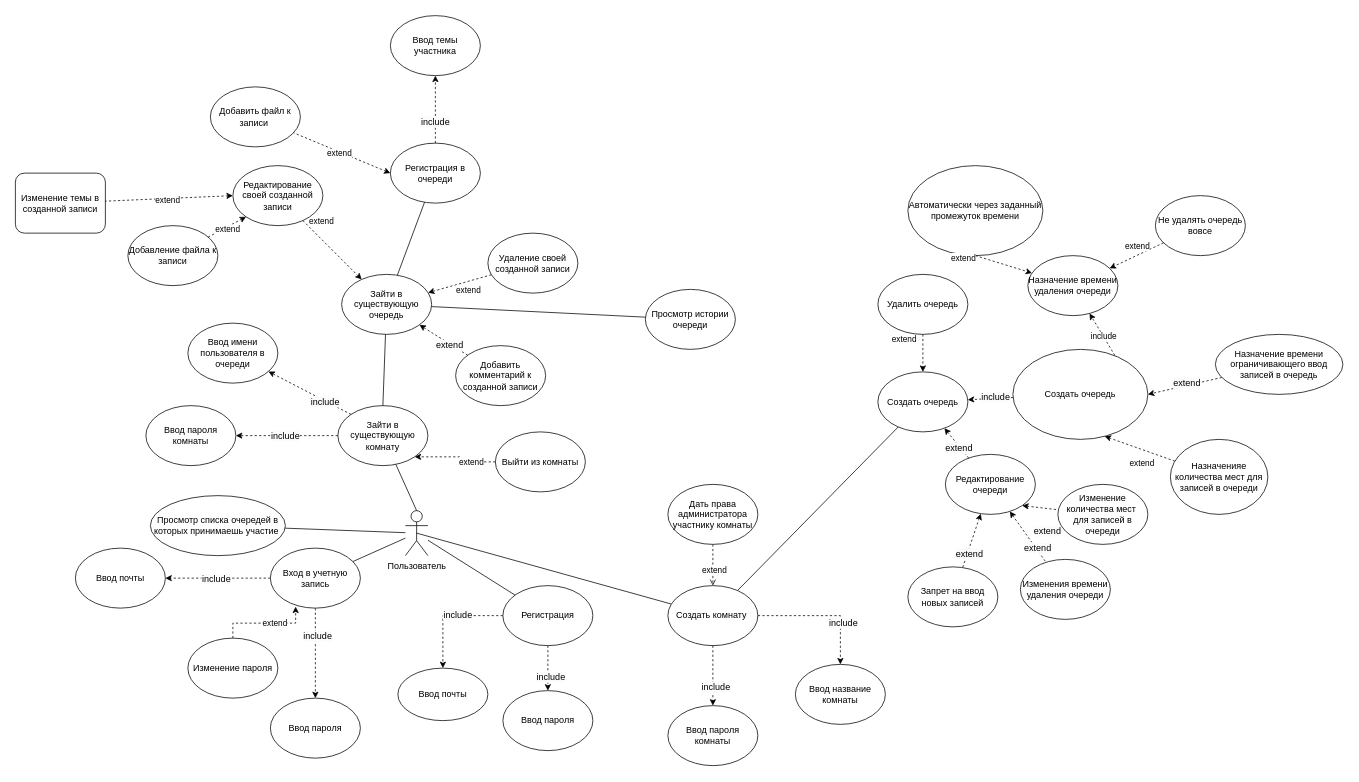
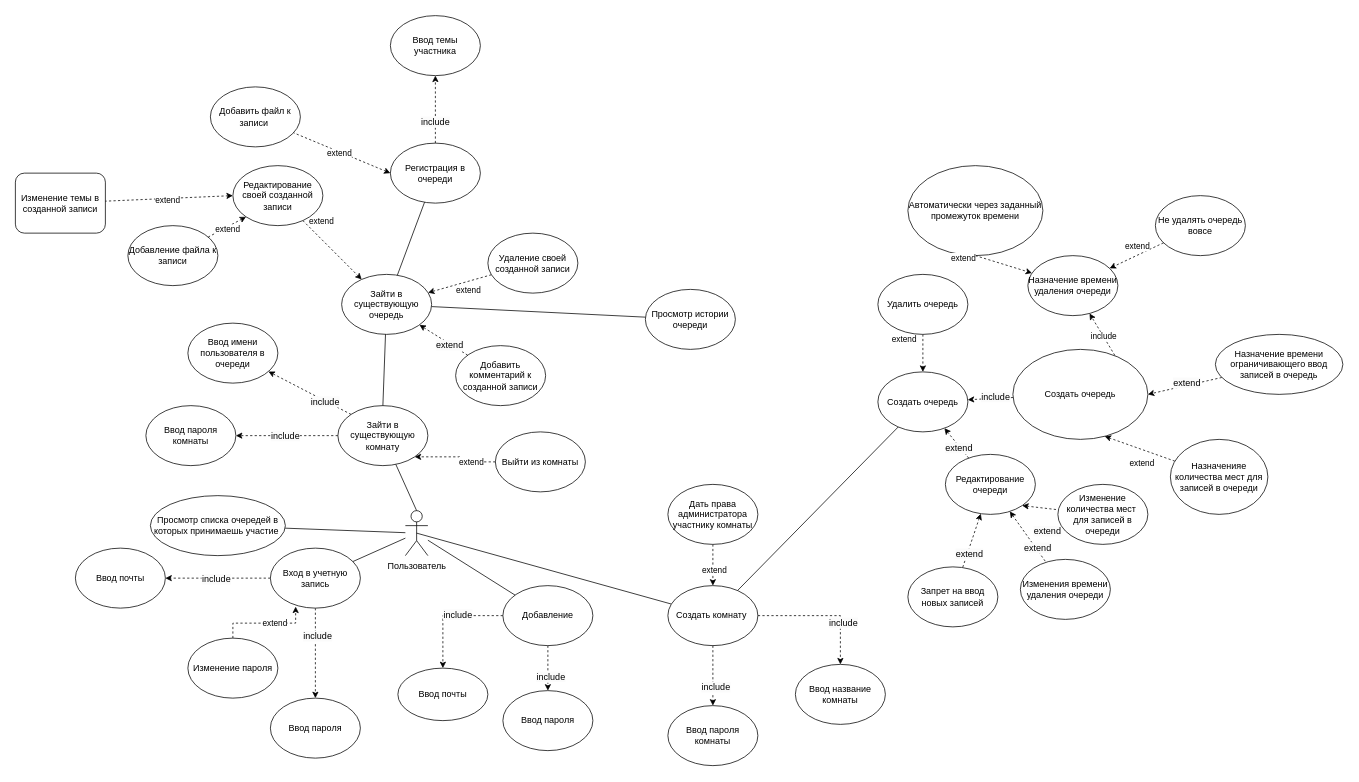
(713, 580) -> (713, 579)
(548, 615) -> (548, 615)
